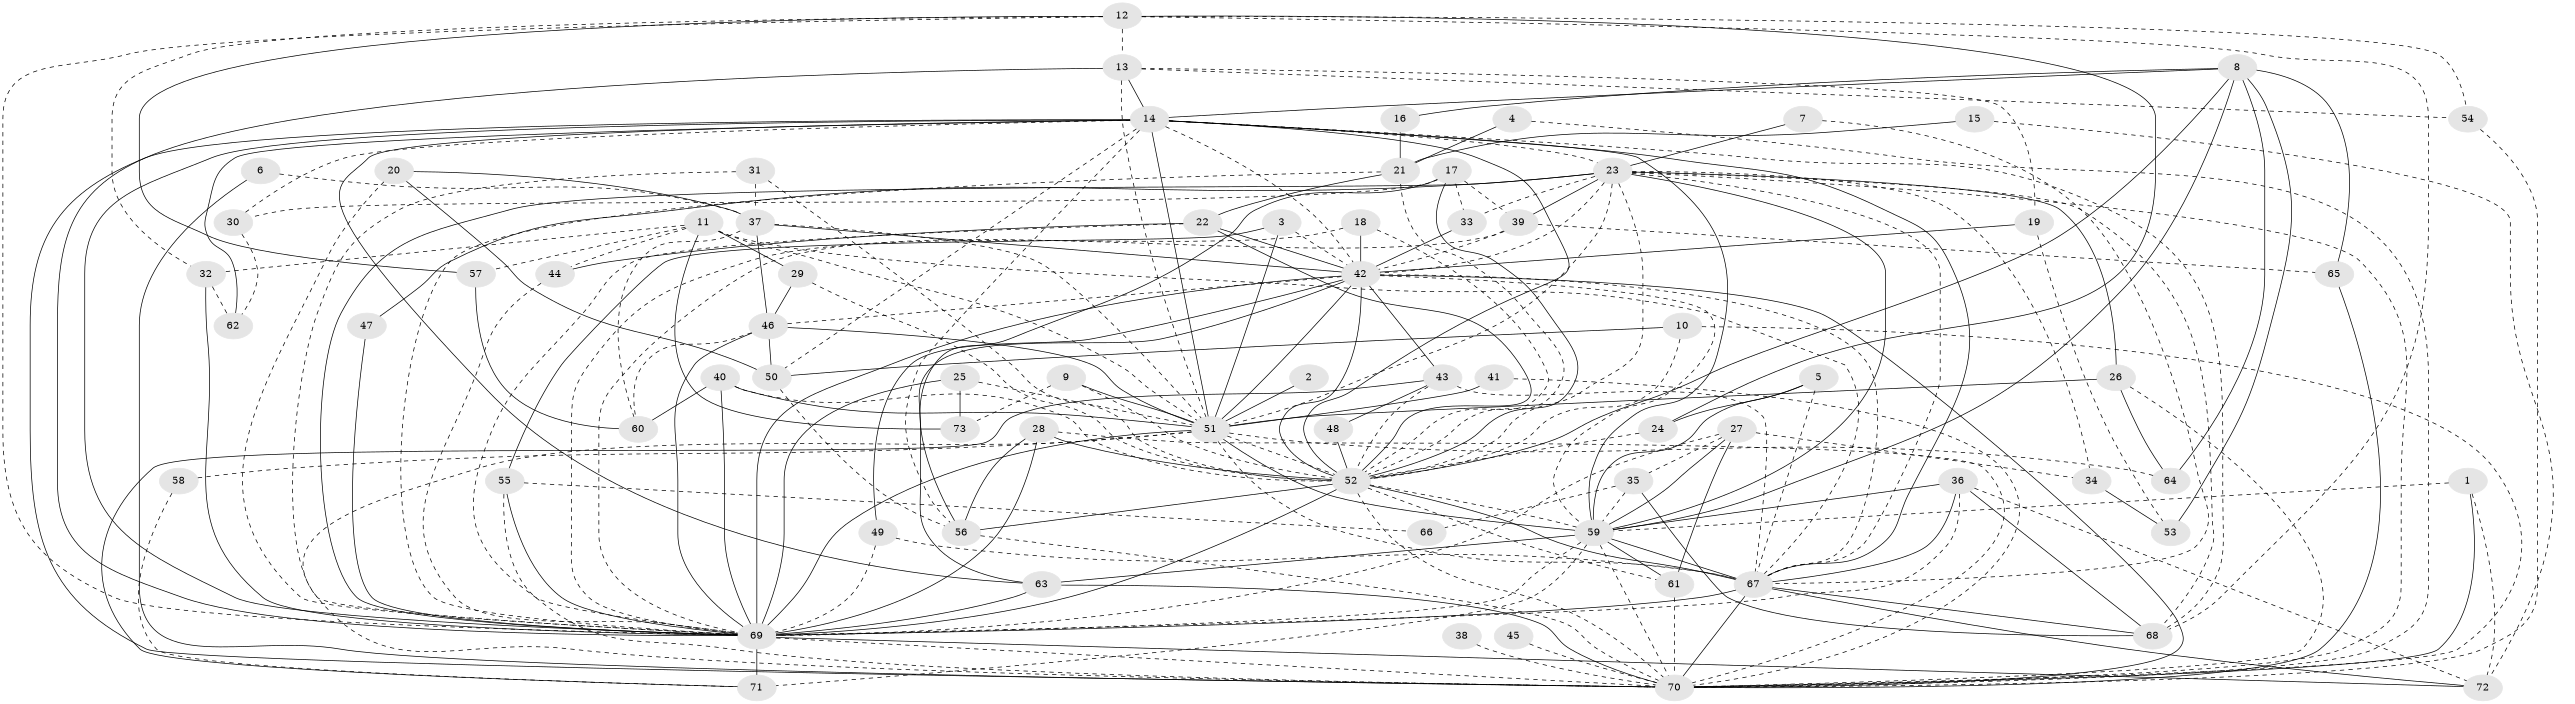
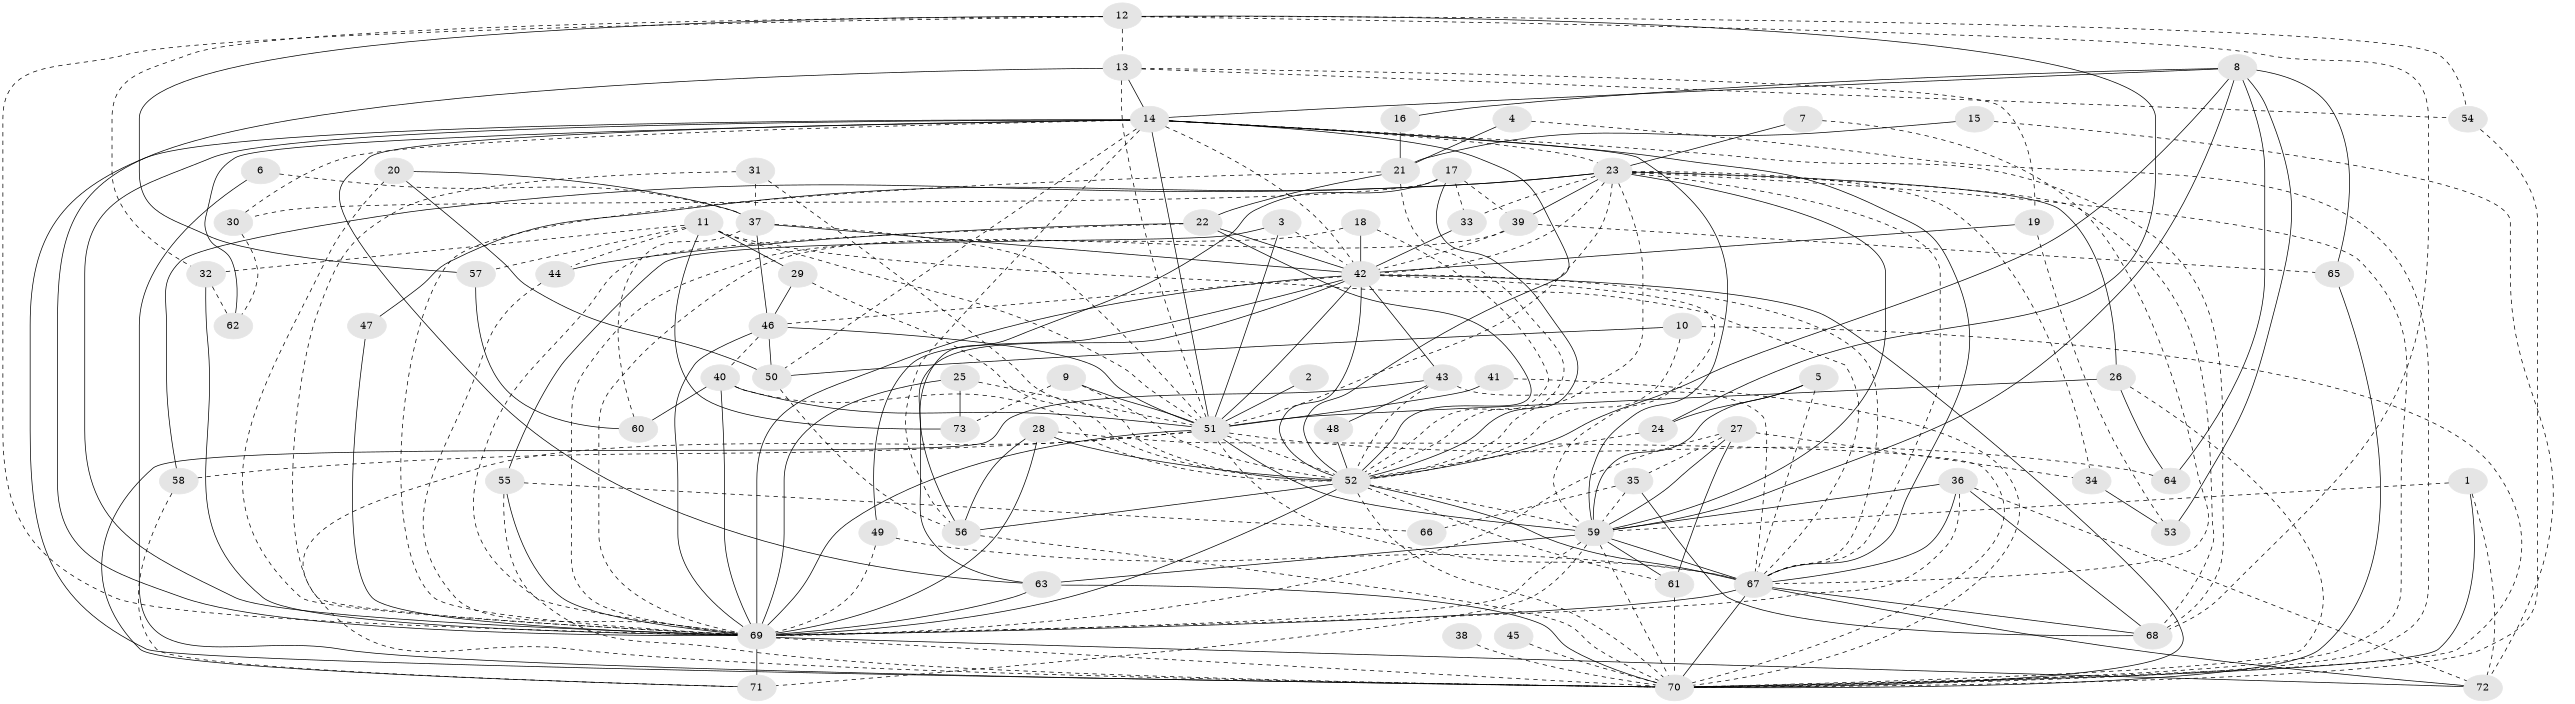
(708, 194) -> (819, 185)
(668, 347) -> (744, 352)
